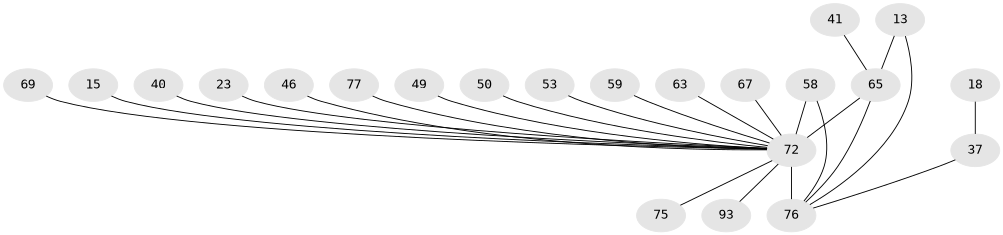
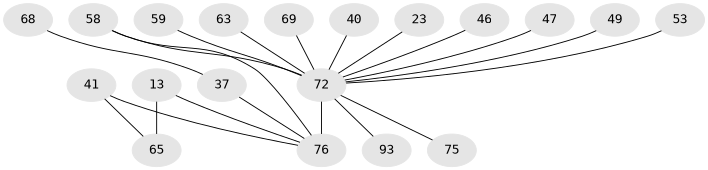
(93, 85) -> none
(354, 85) -> (550, 20)
(484, 85) -> none
(745, 85) -> none
(975, 85) -> (28, 20)
(834, 118) -> none
(844, 156) -> (203, 125)
